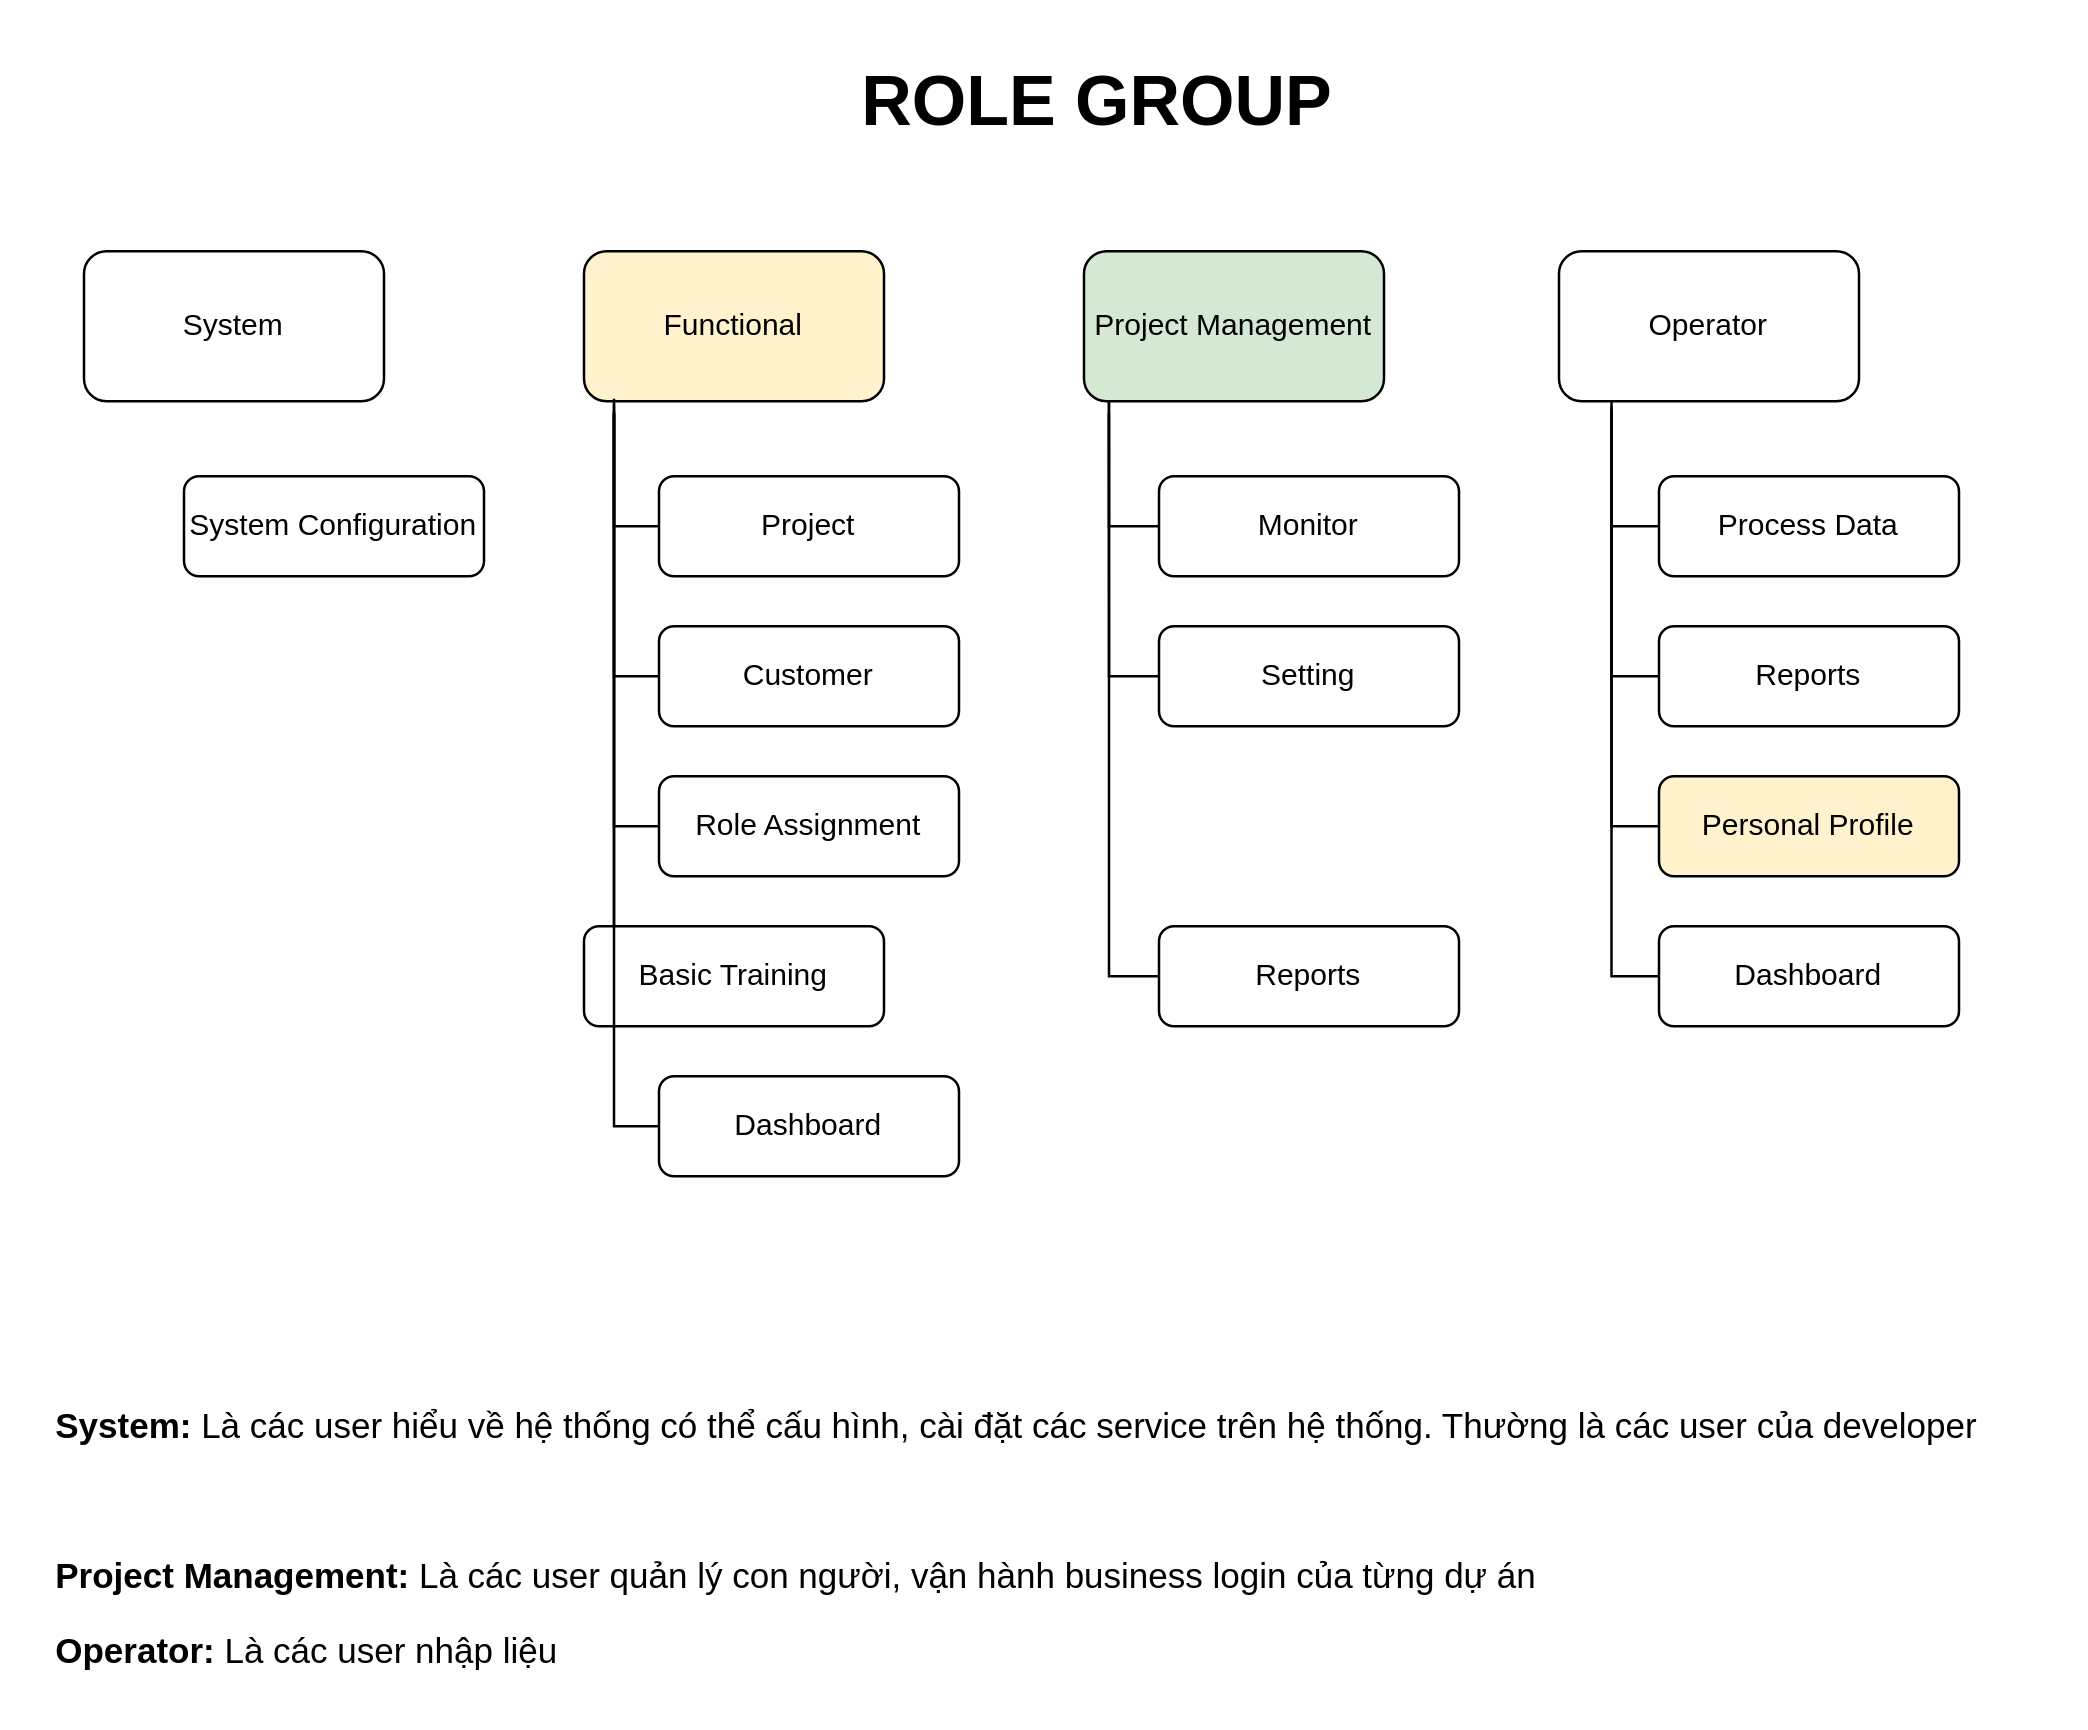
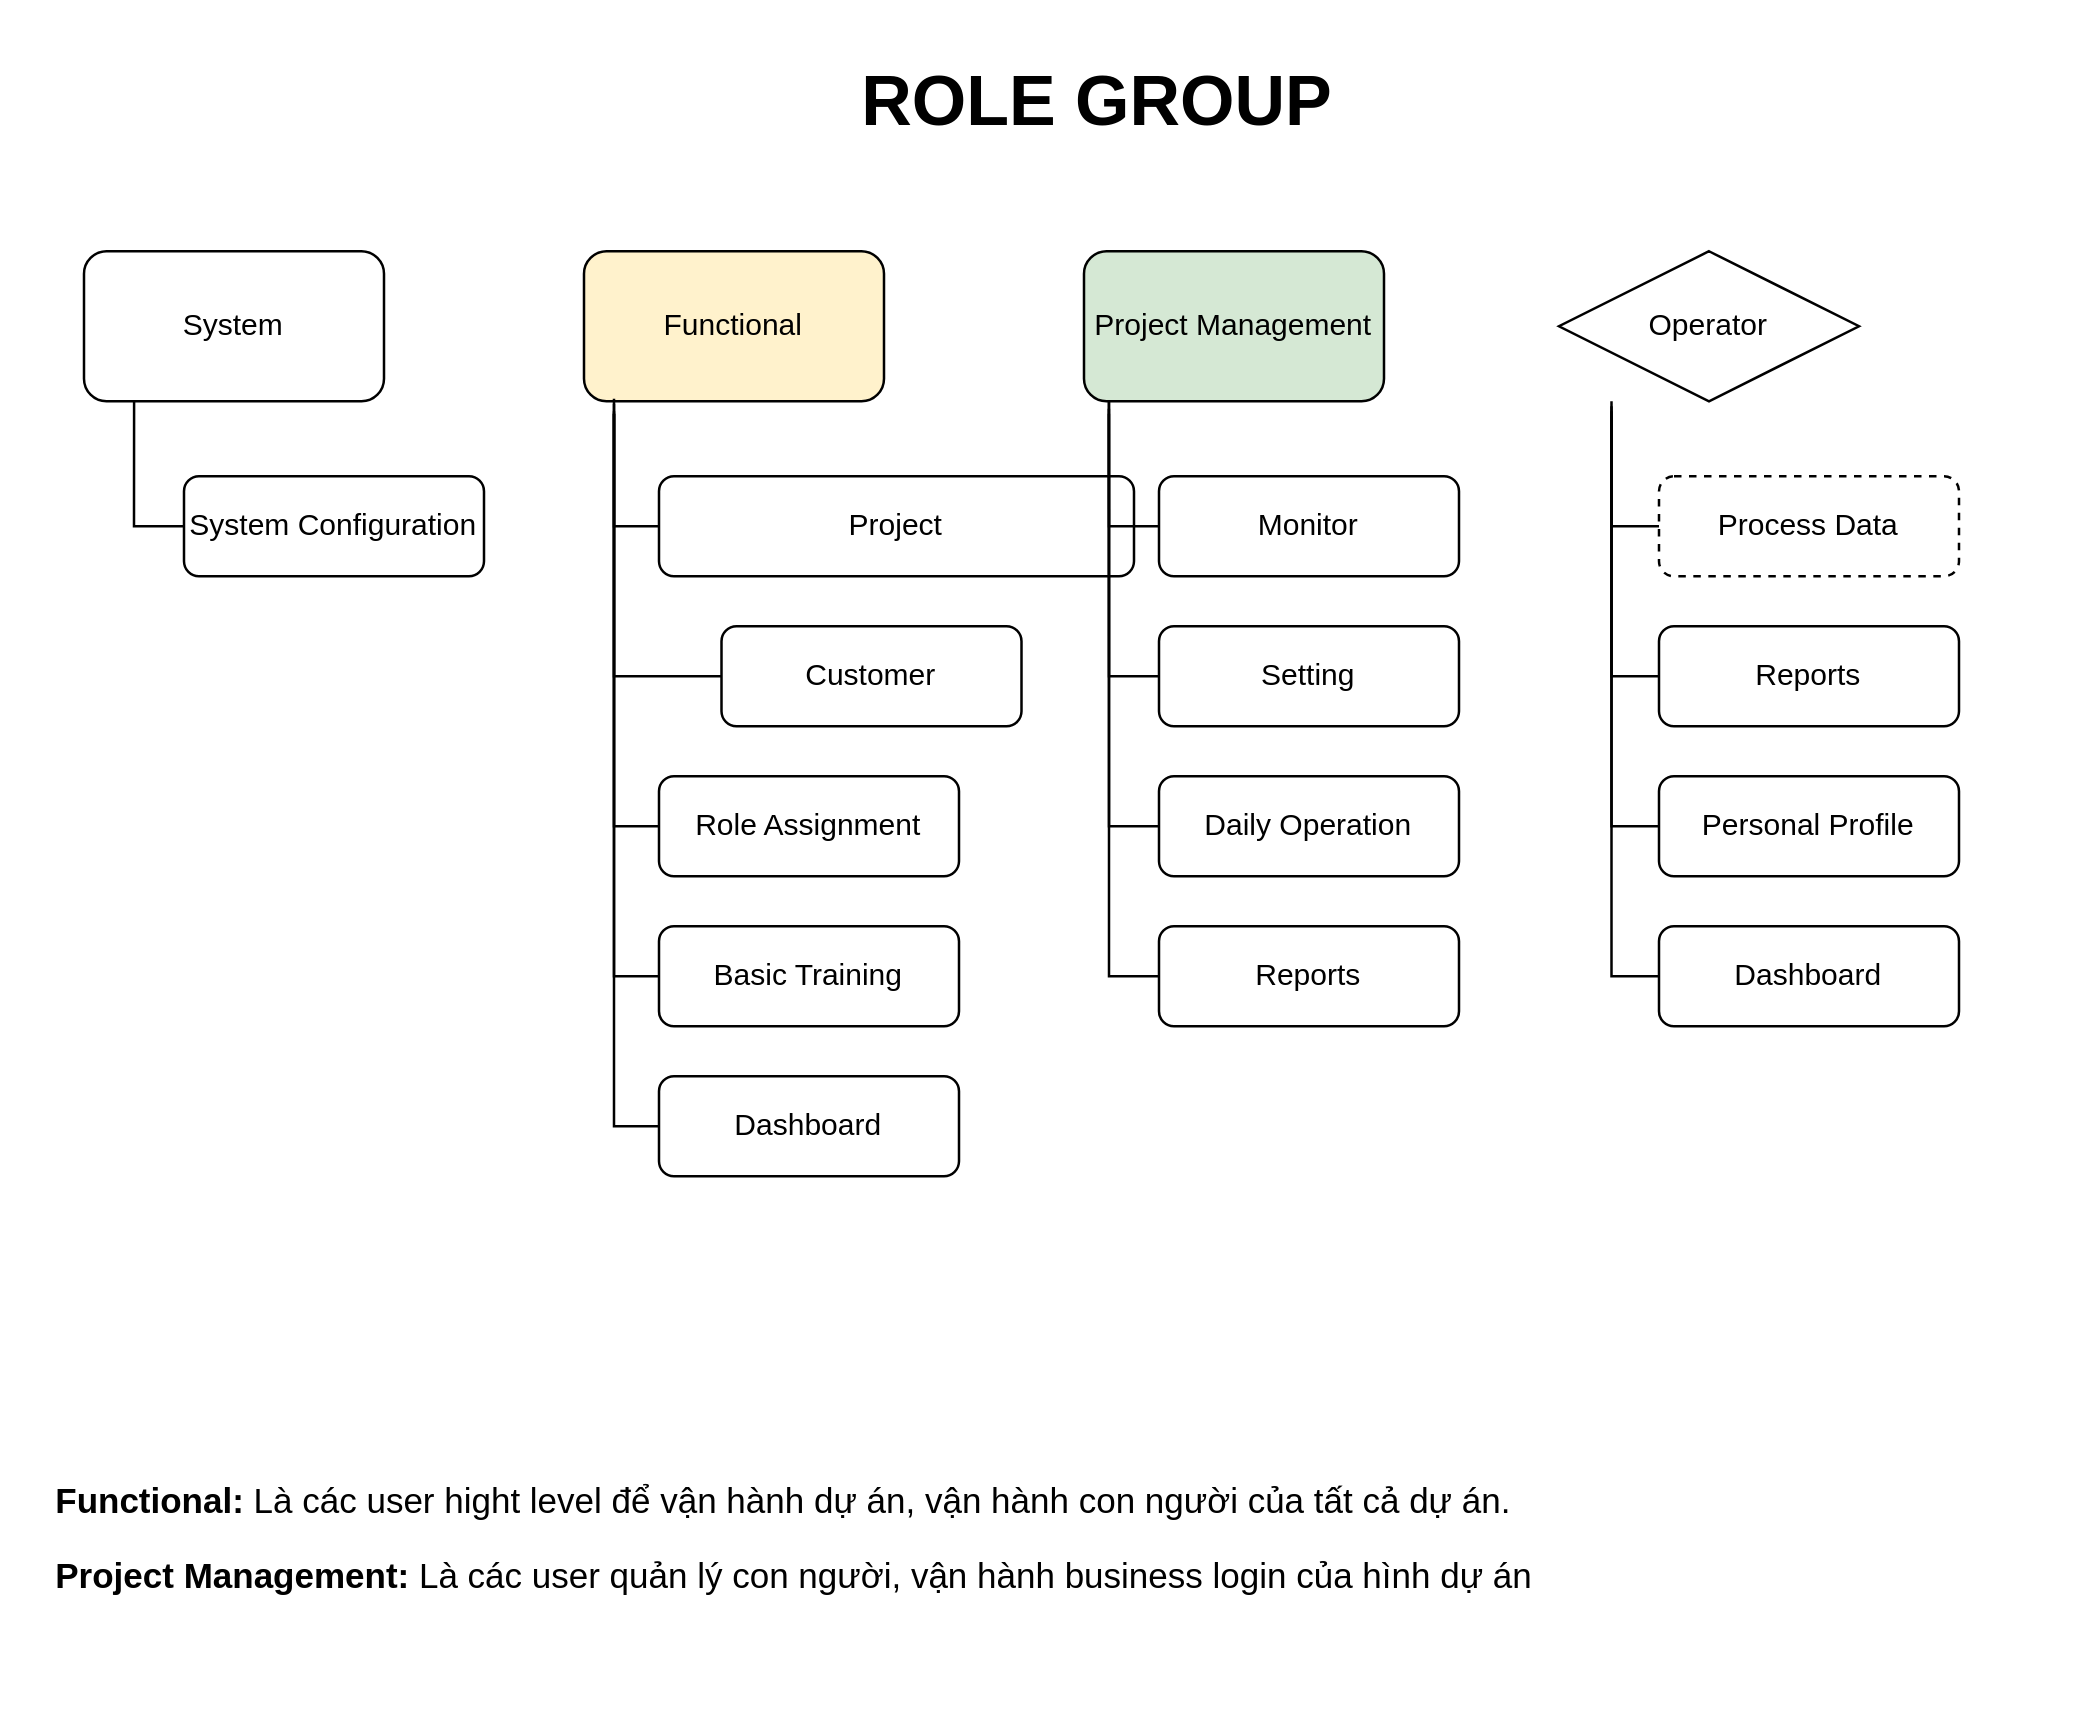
(1709, 326) -> (1709, 326)
none -> (134, 489)
(809, 526) -> (896, 526)
(1809, 526) -> (1809, 526)
(809, 676) -> (871, 676)
none -> (1136, 826)
none -> (1309, 826)
(1809, 826) -> (1809, 826)
(734, 976) -> (809, 976)
(1039, 1426) -> none
none -> (801, 1501)
(824, 1576) -> (824, 1576)
(326, 1651) -> none
